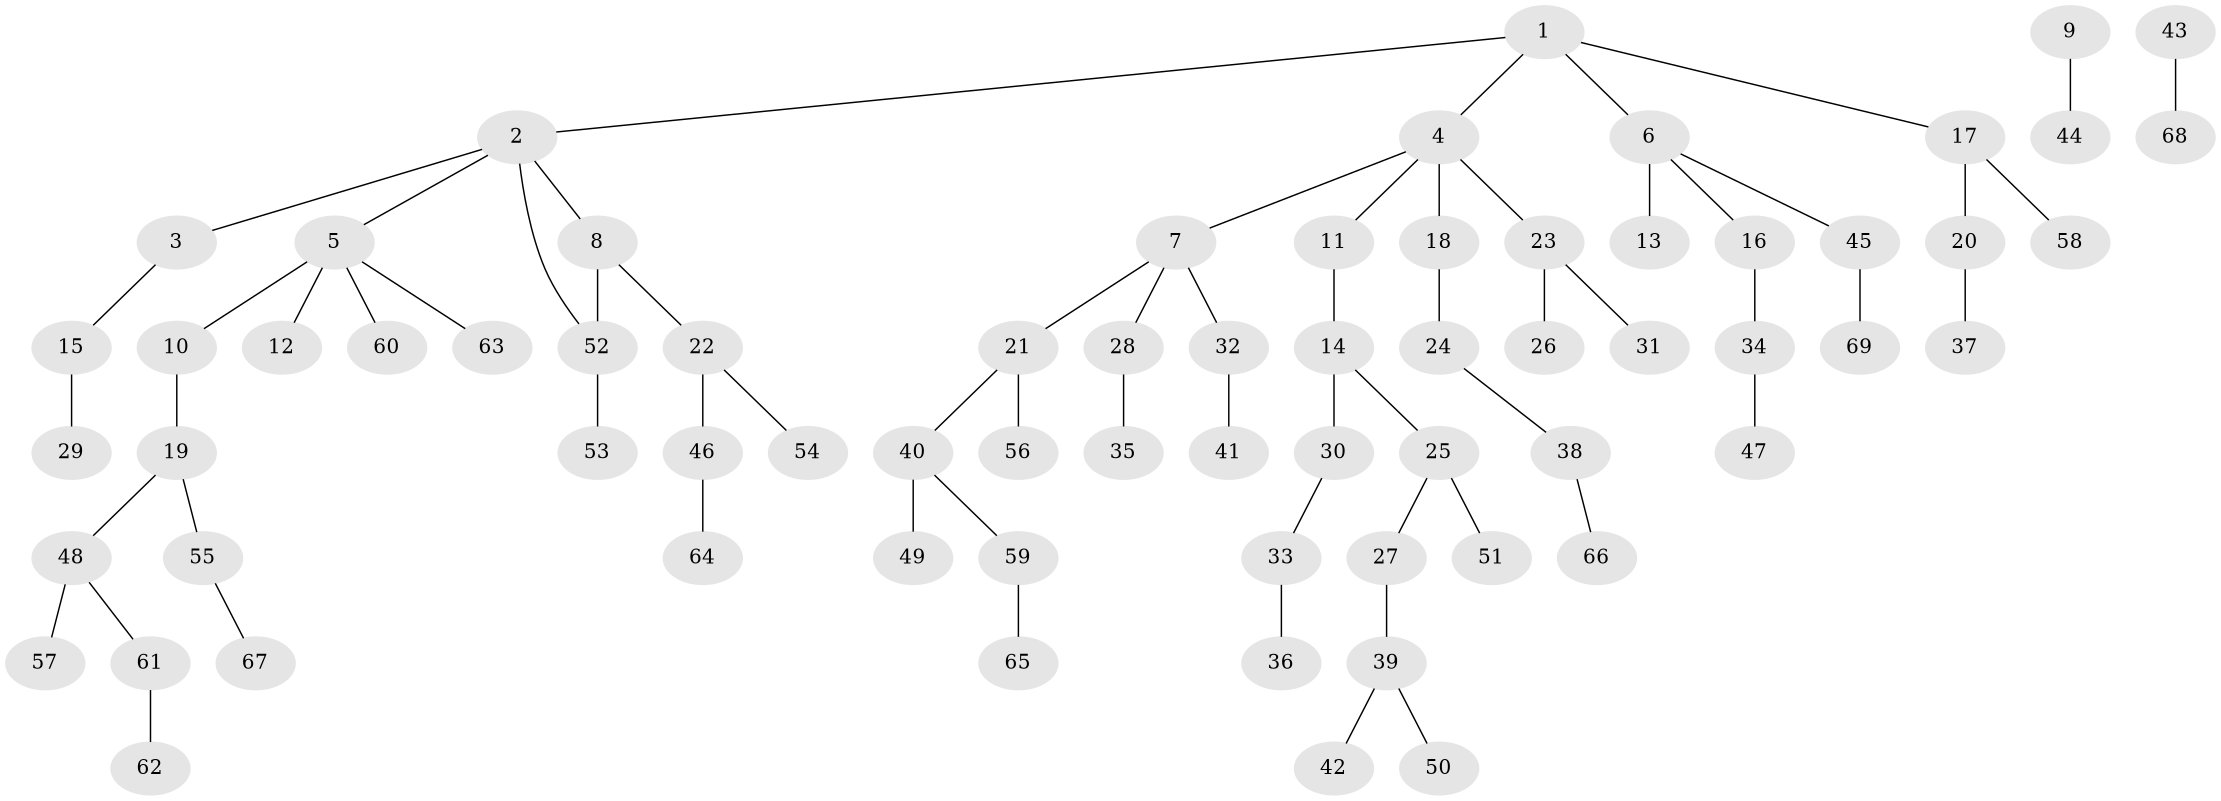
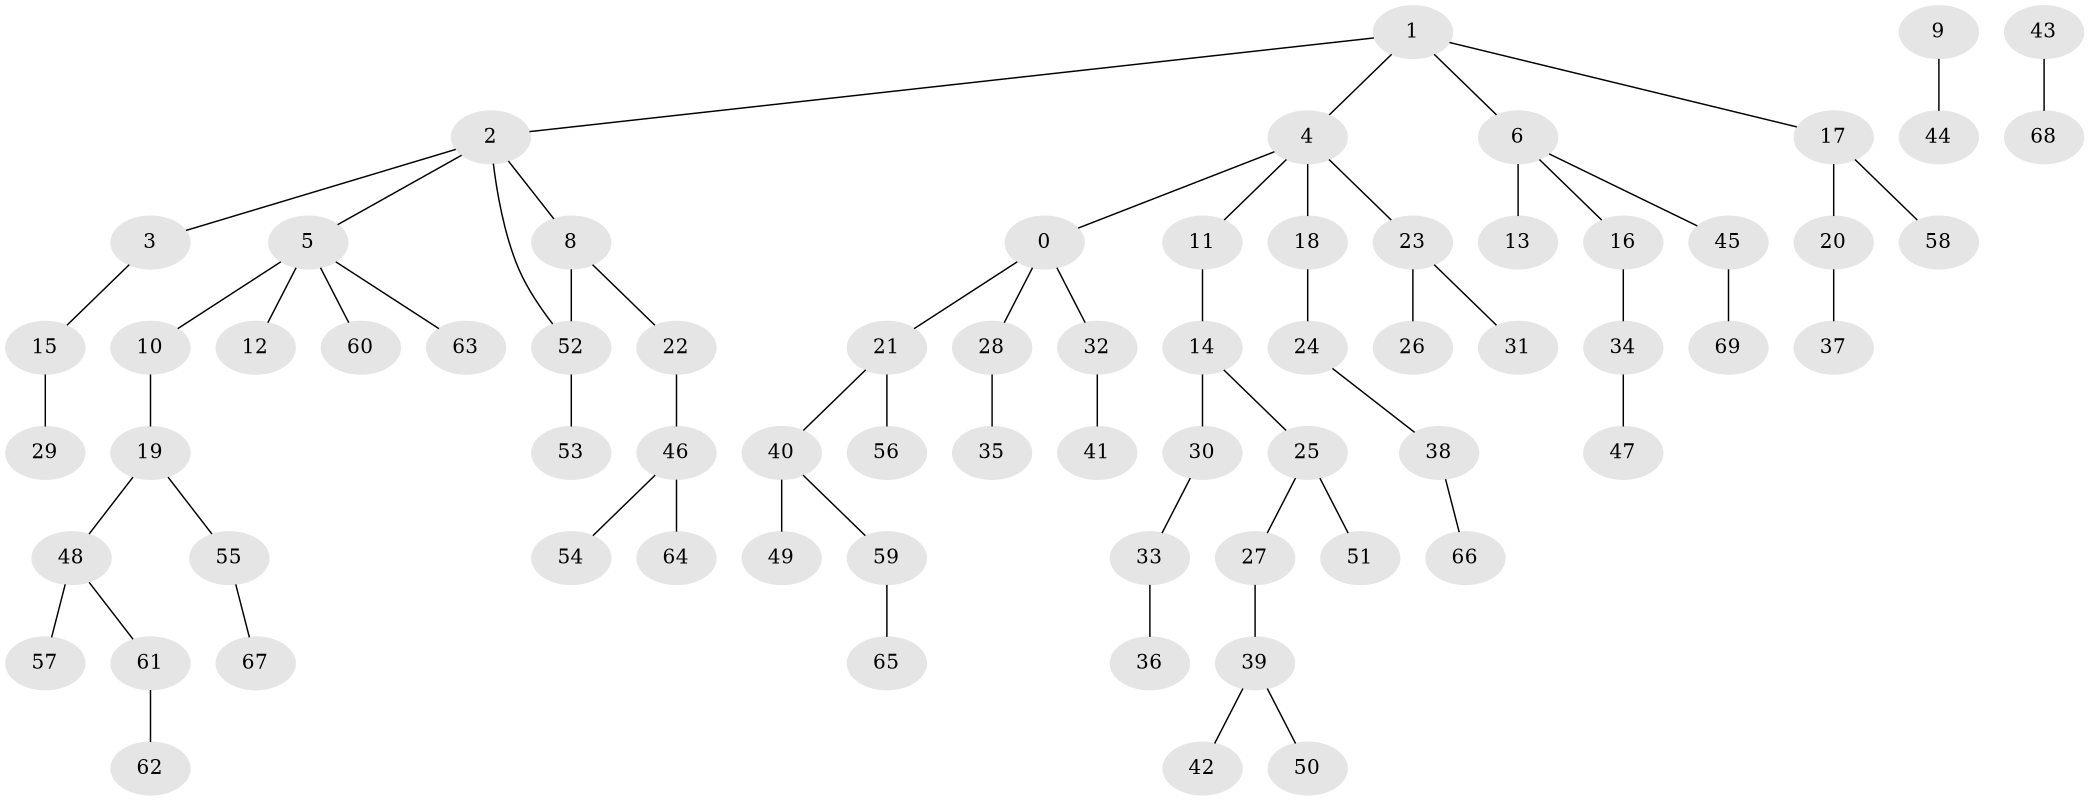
(1176, 243) -> (1045, 243)
(755, 400) -> (624, 505)
